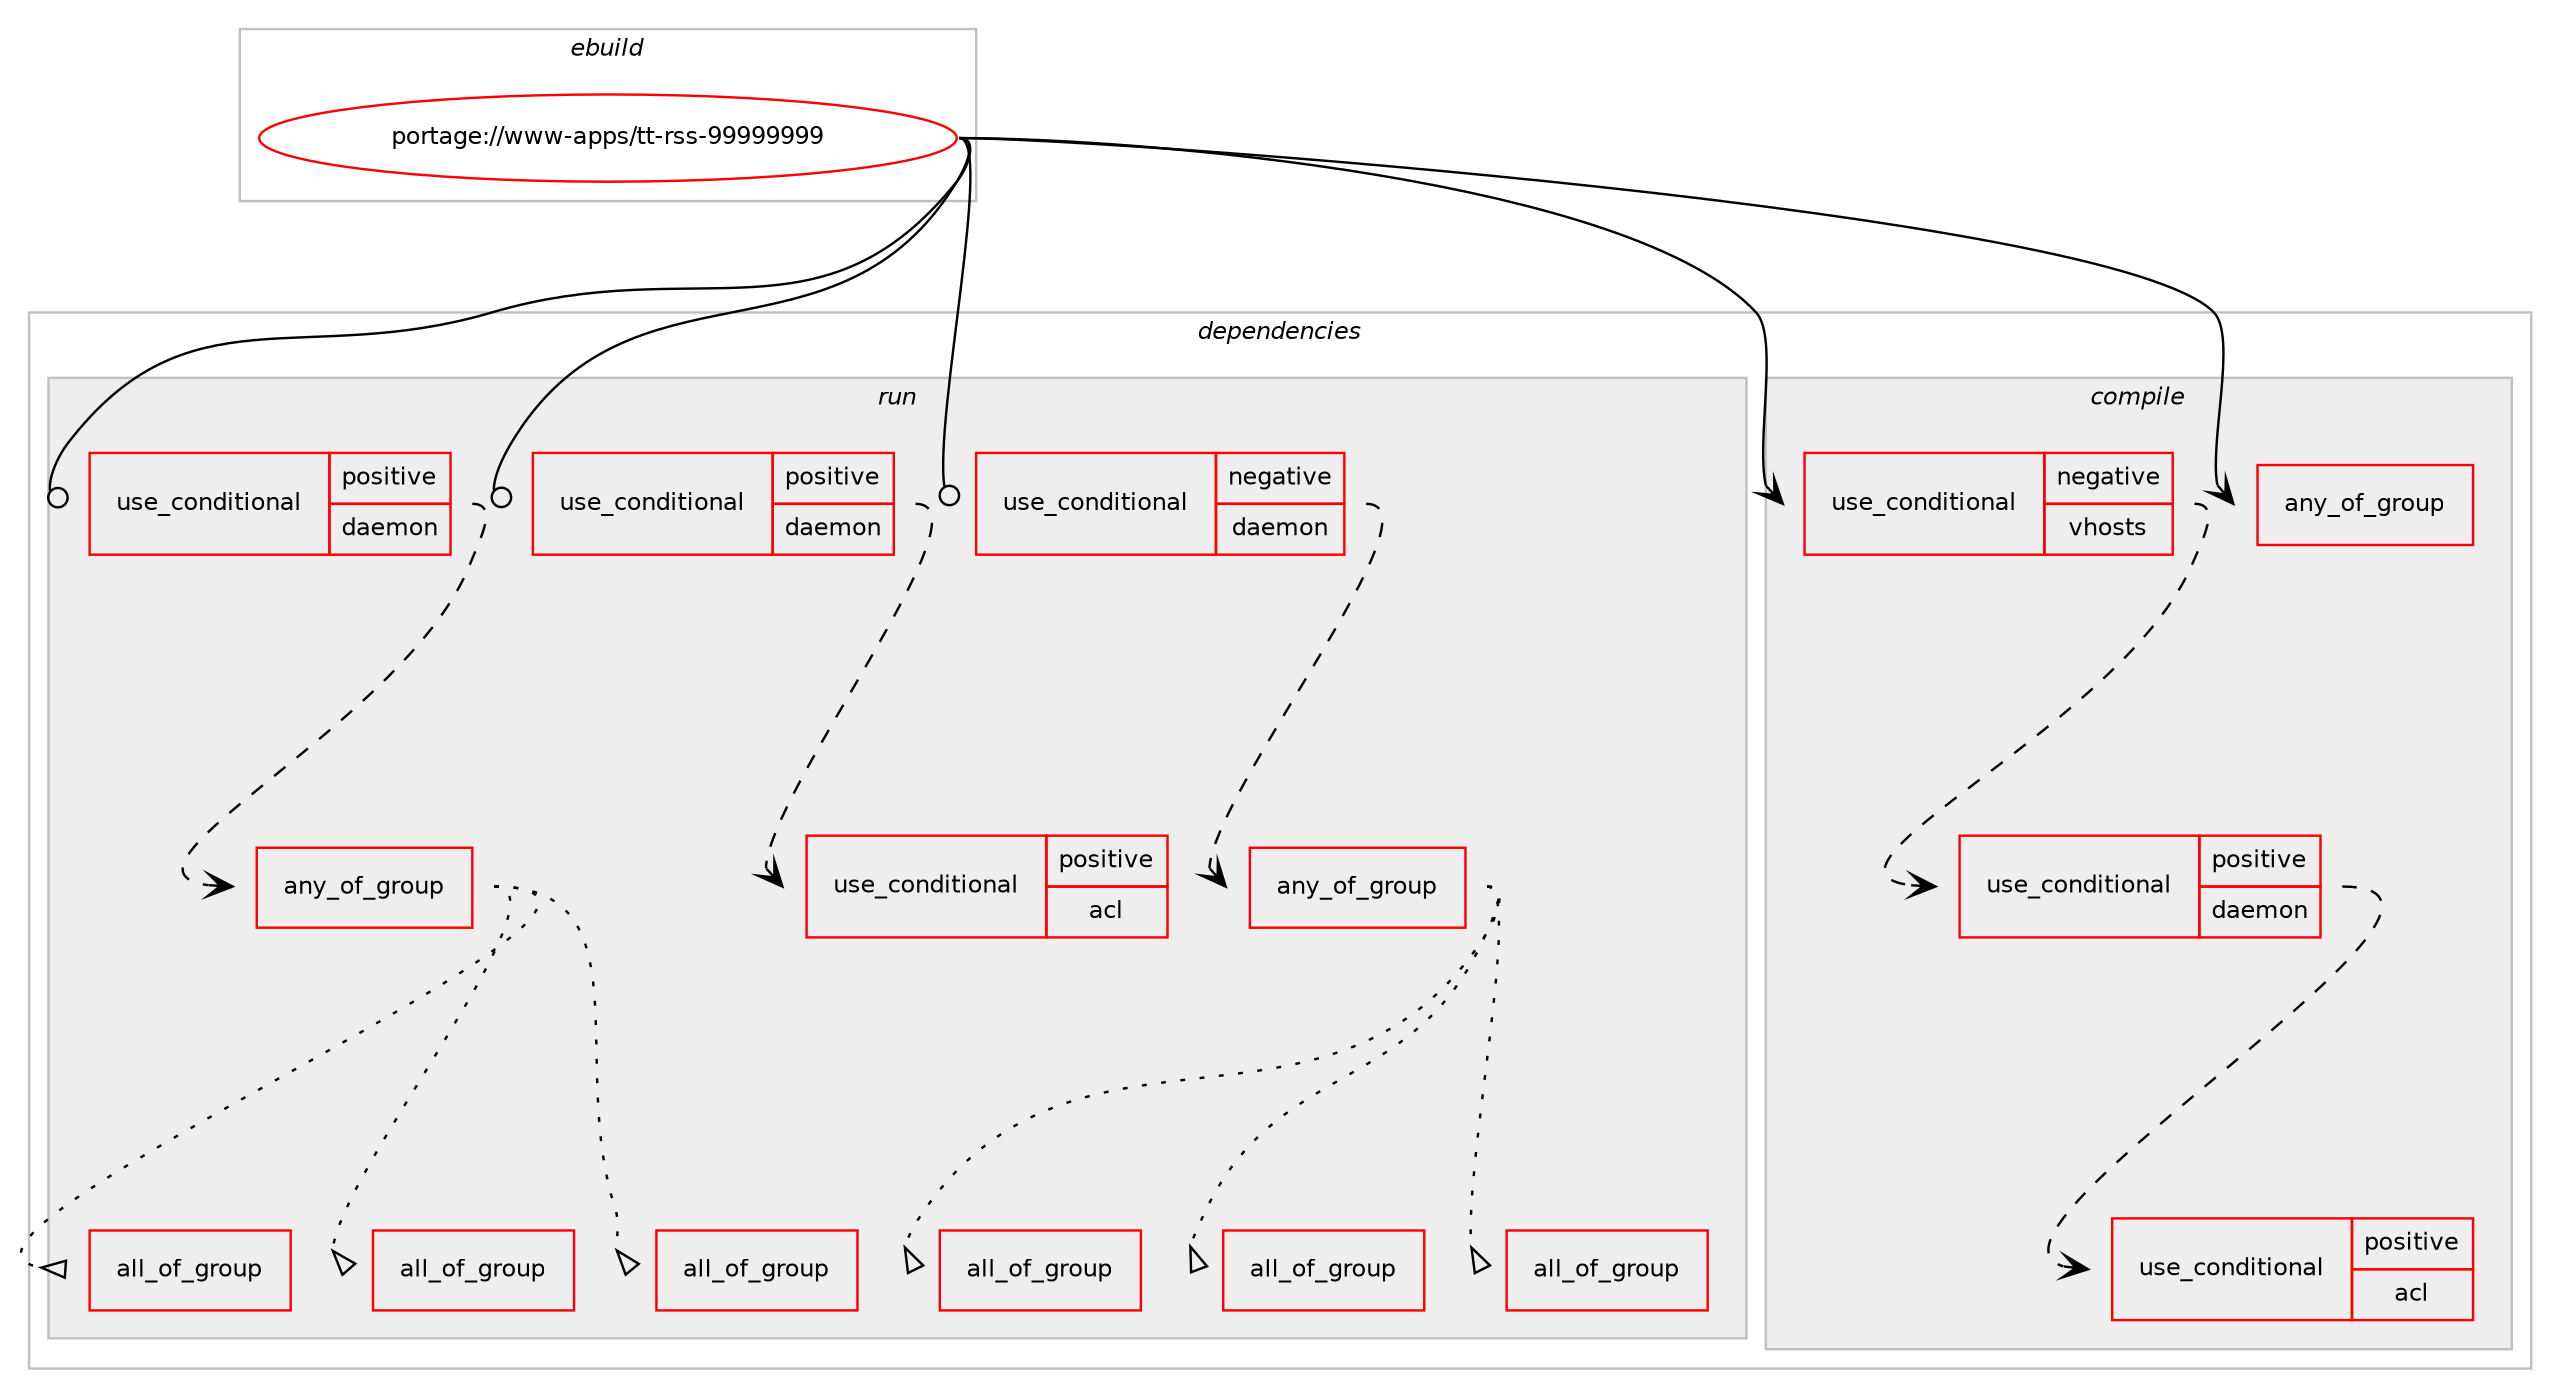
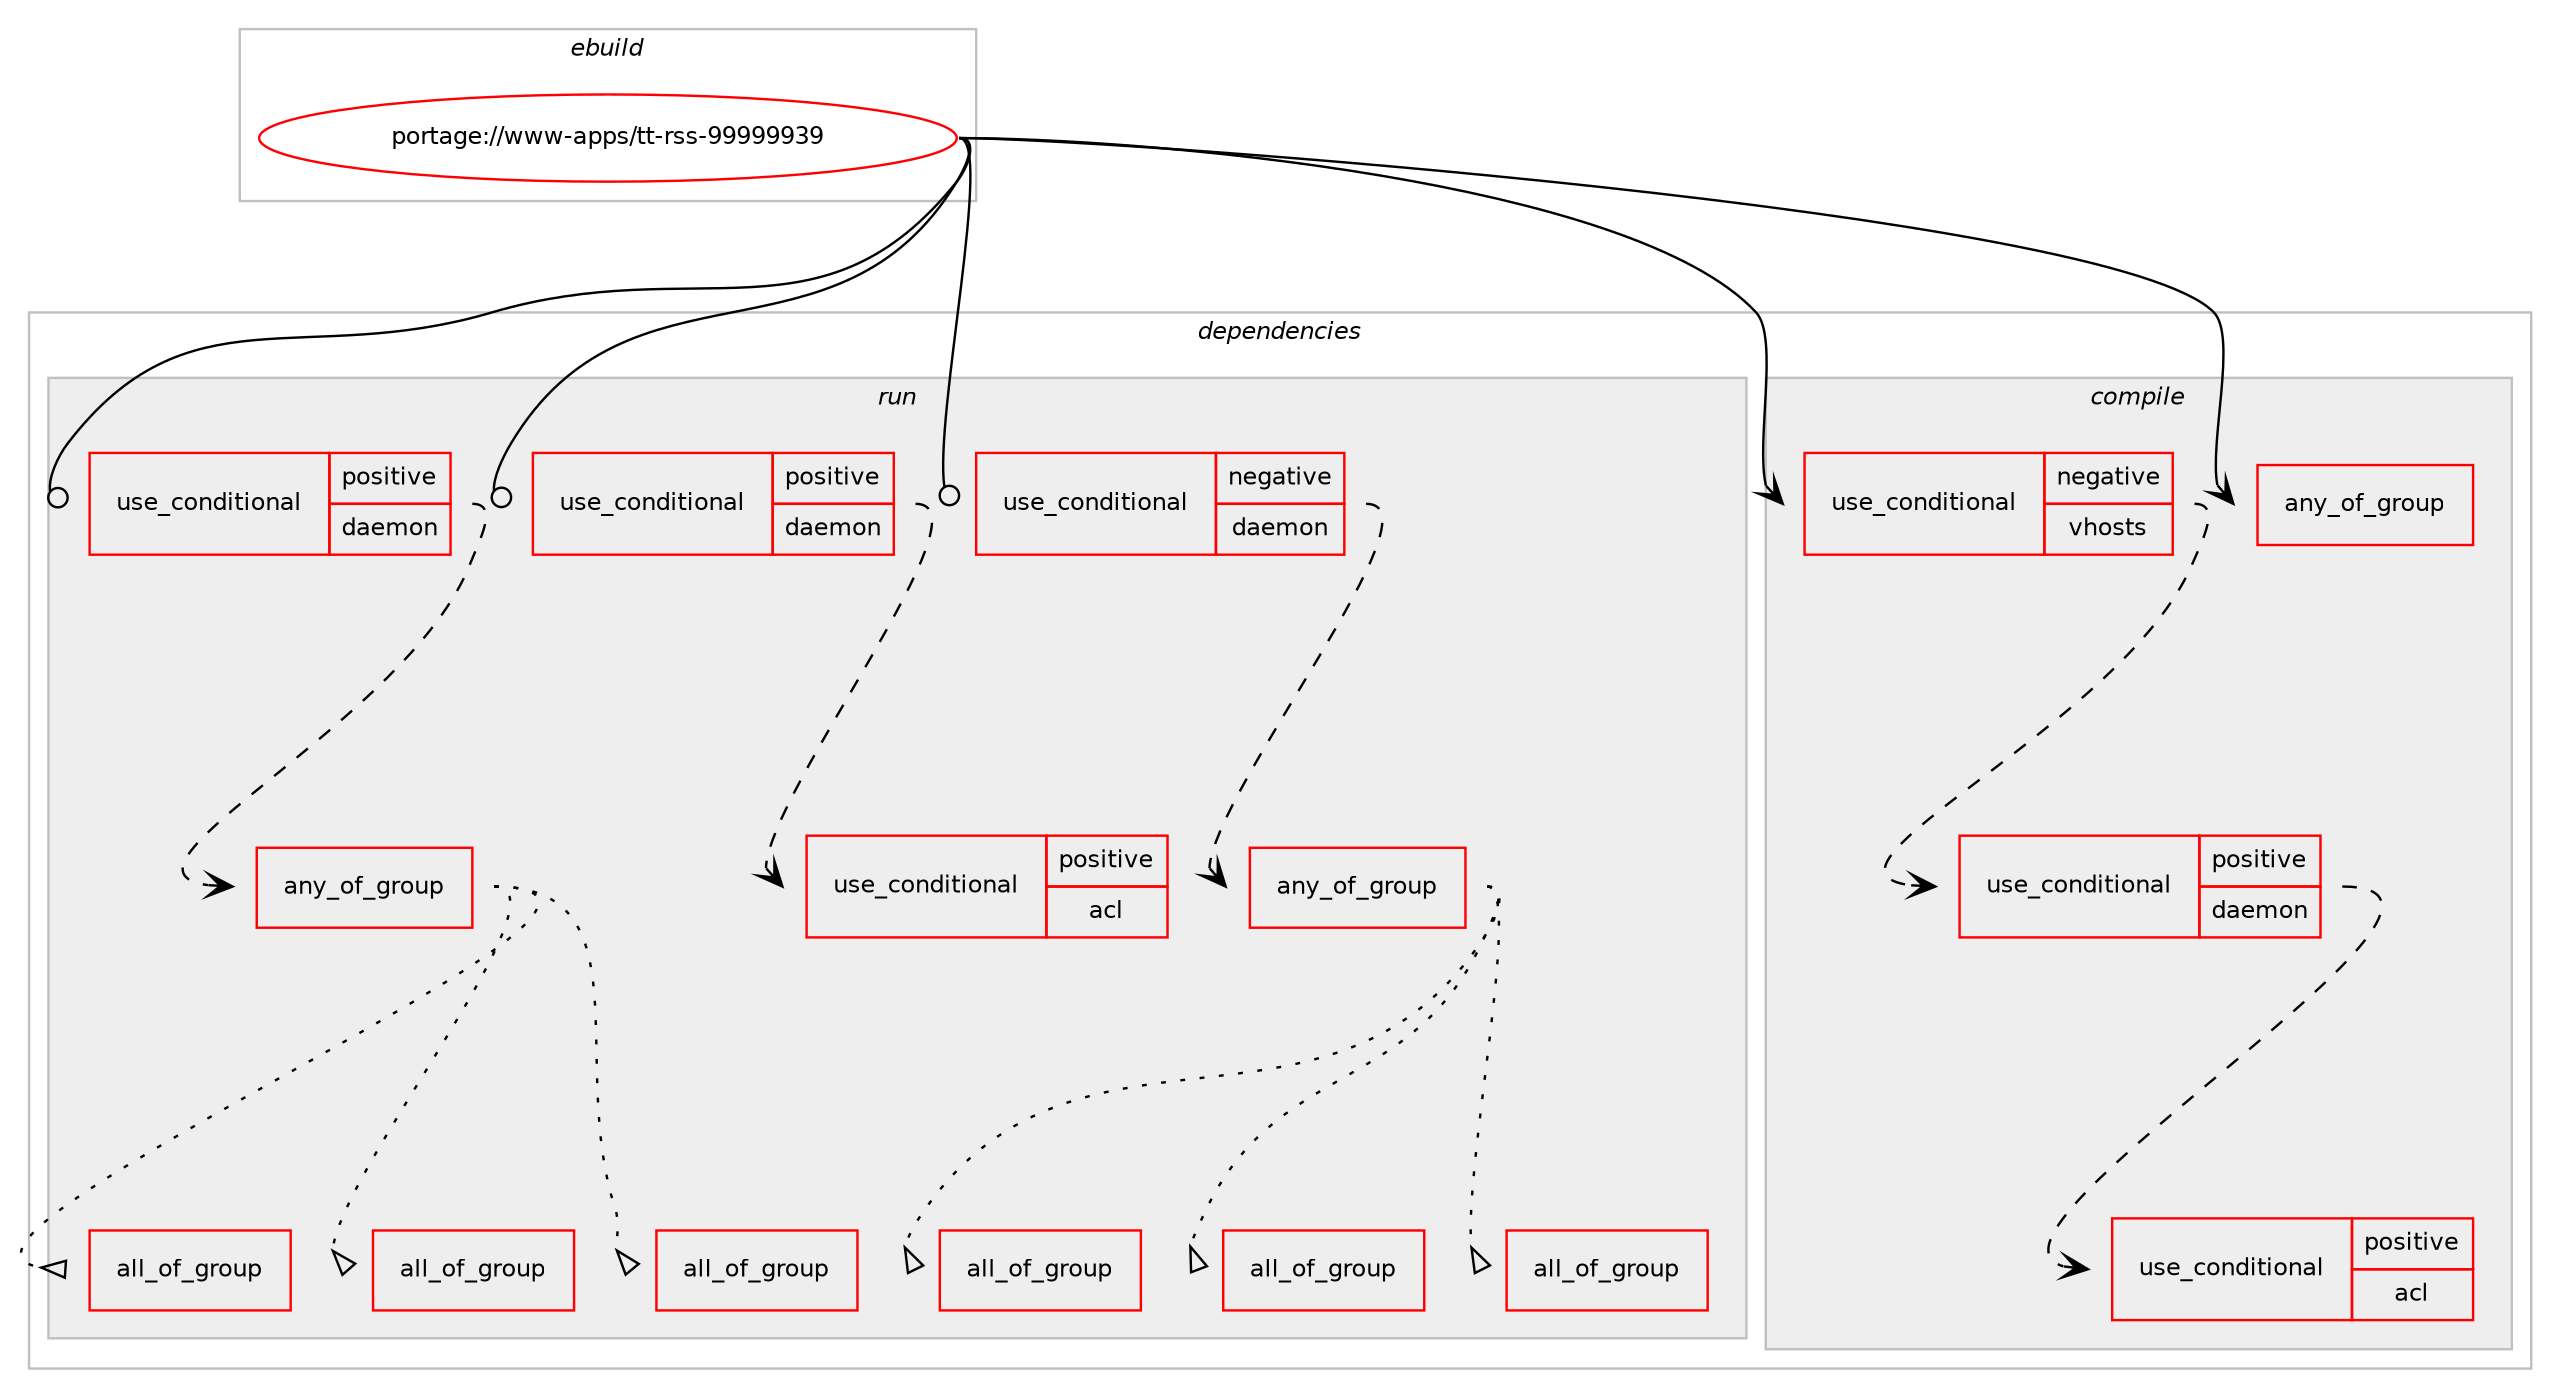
(608, 138) -> (608, 138)
